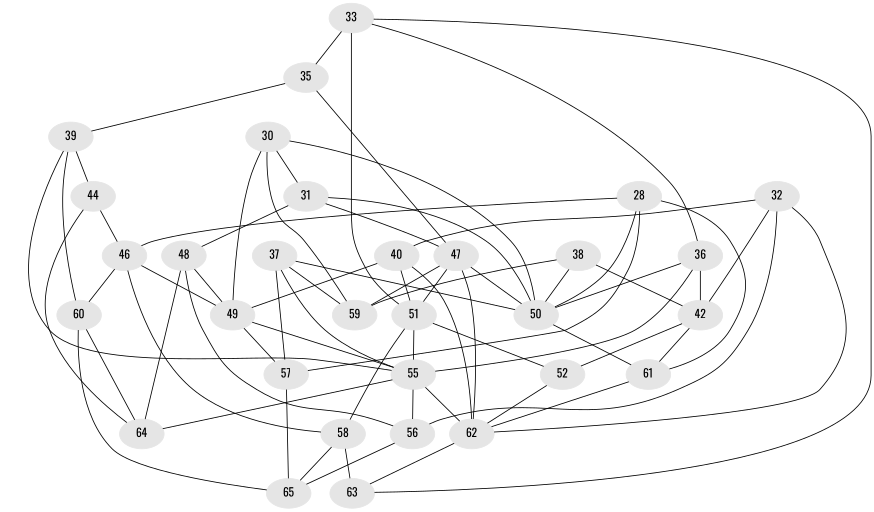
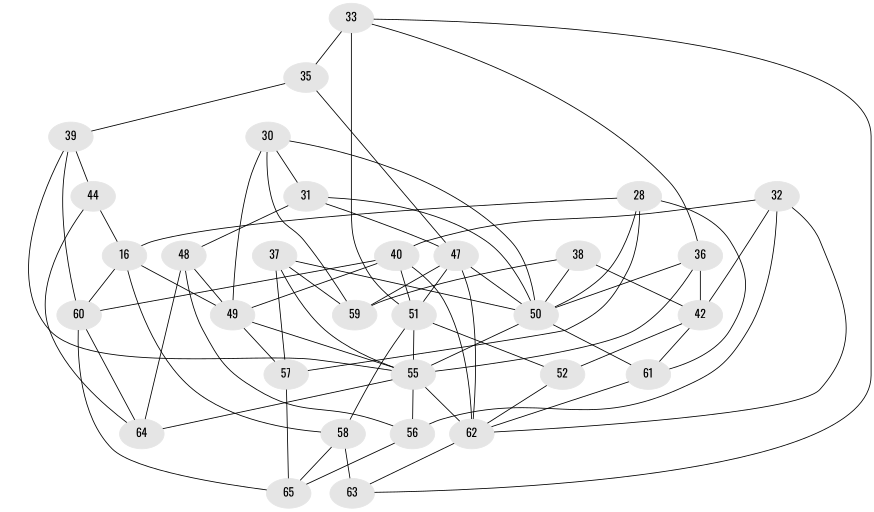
(125, 256) -> (125, 256)
none -> (245, 284)
none -> (490, 338)
